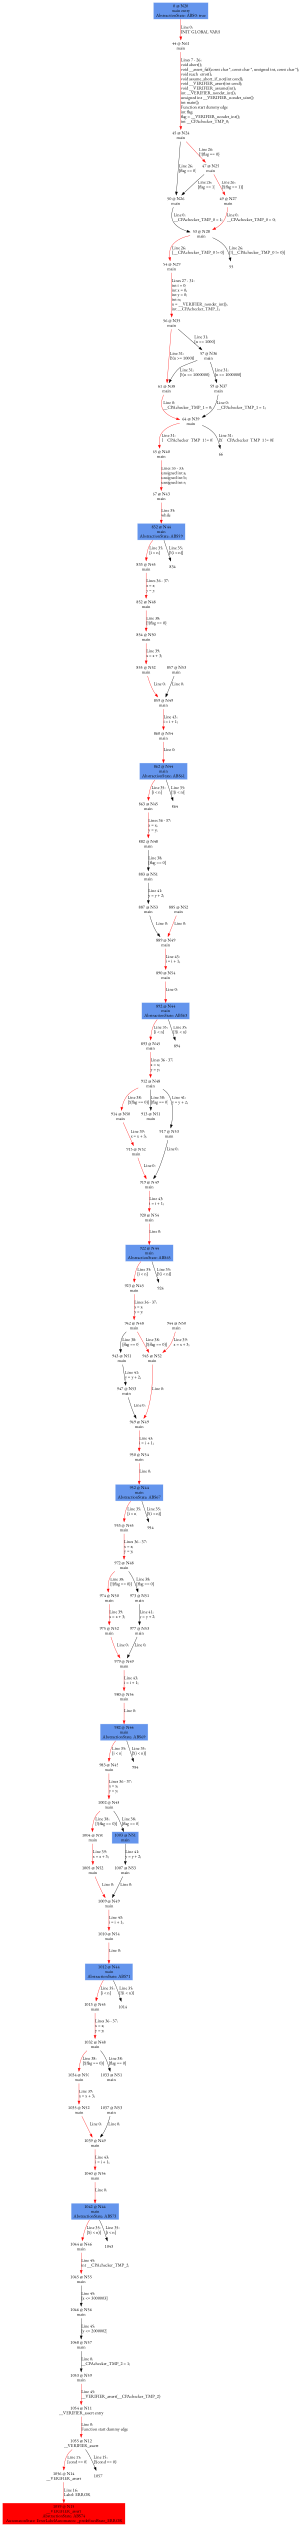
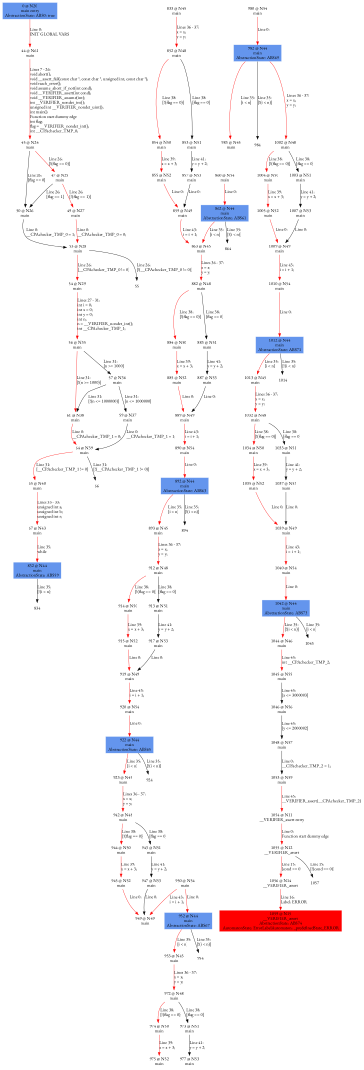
none -> (192, 145)
none -> (177, 345)
none -> (286, 467)
(148, 548) -> none
(163, 718) -> (181, 231)
(172, 1106) -> (158, 624)
(142, 1341) -> (122, 832)
(139, 1439) -> (164, 900)
(124, 1664) -> none
(109, 1785) -> (284, 97)
(125, 1838) -> (300, 178)
